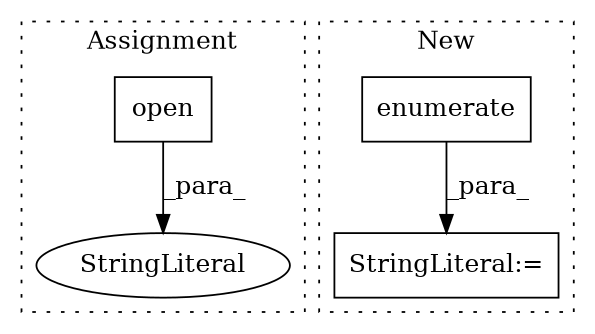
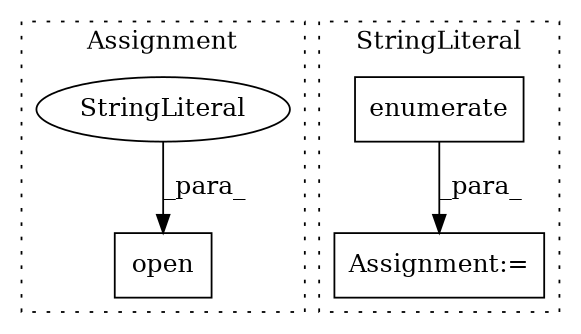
(446, 42) -> (439, 42)
(163, 178) -> (163, 178)
(446, 265) -> (439, 265)
